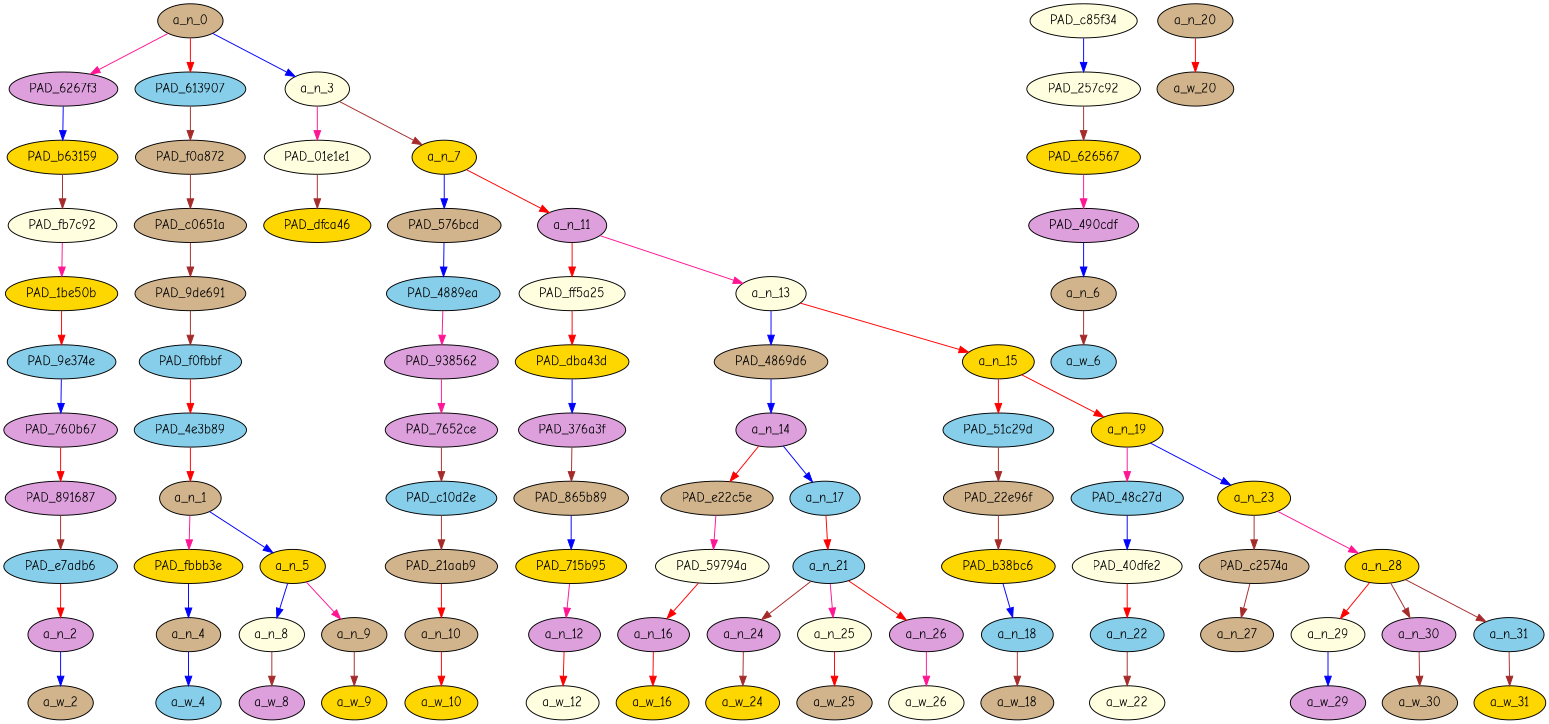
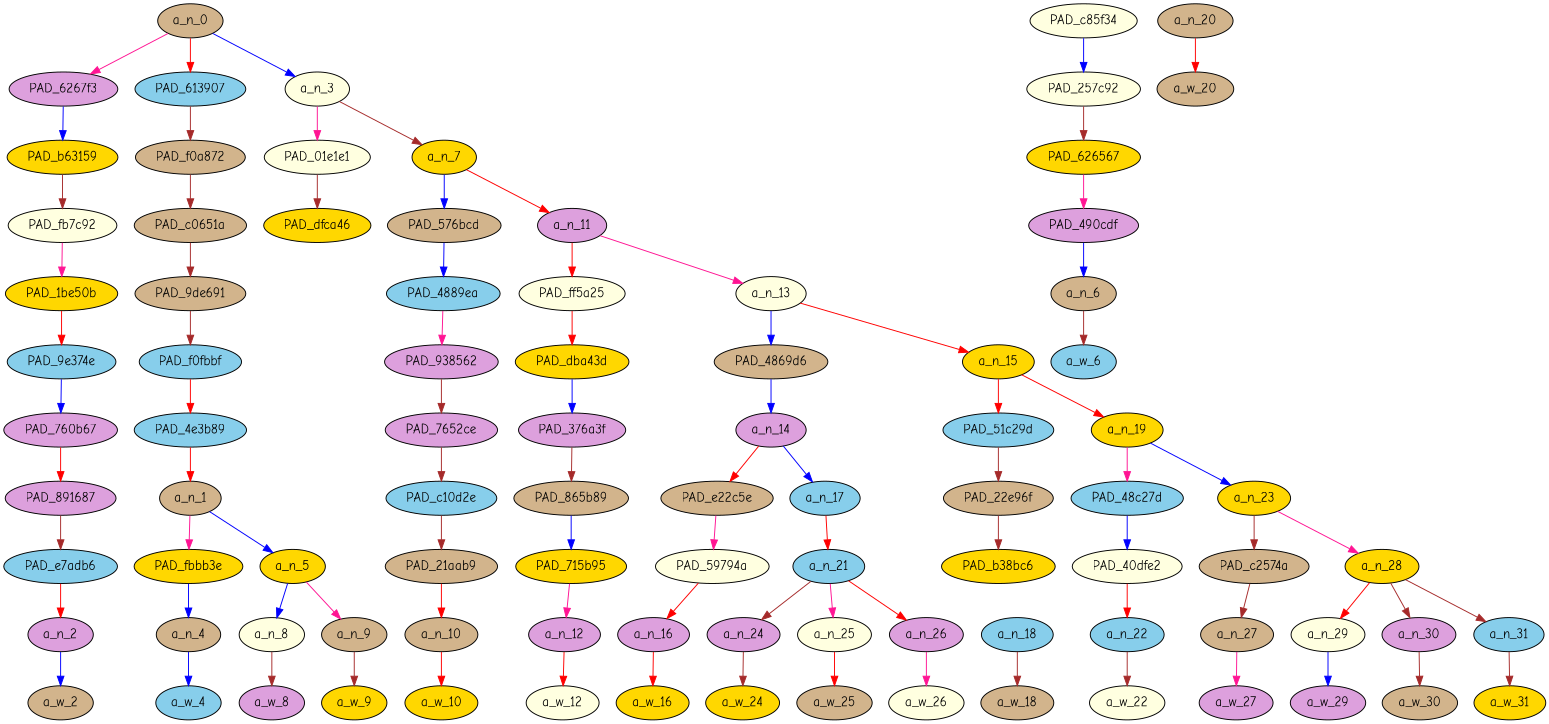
(441, 391) -> (441, 391)
(1006, 596) -> none
none -> (1236, 703)
